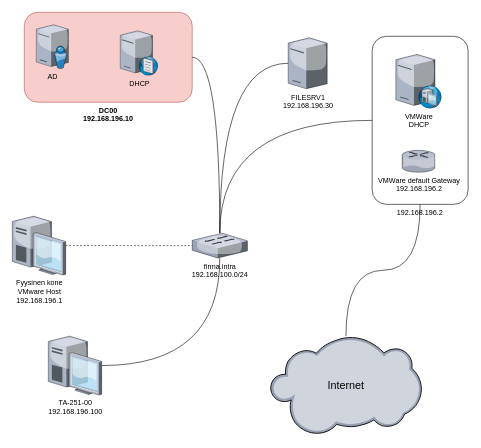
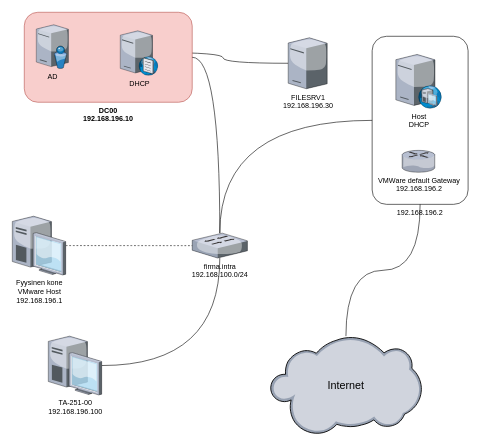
(419, 121) -> (419, 121)
(231, 123) -> (236, 62)
